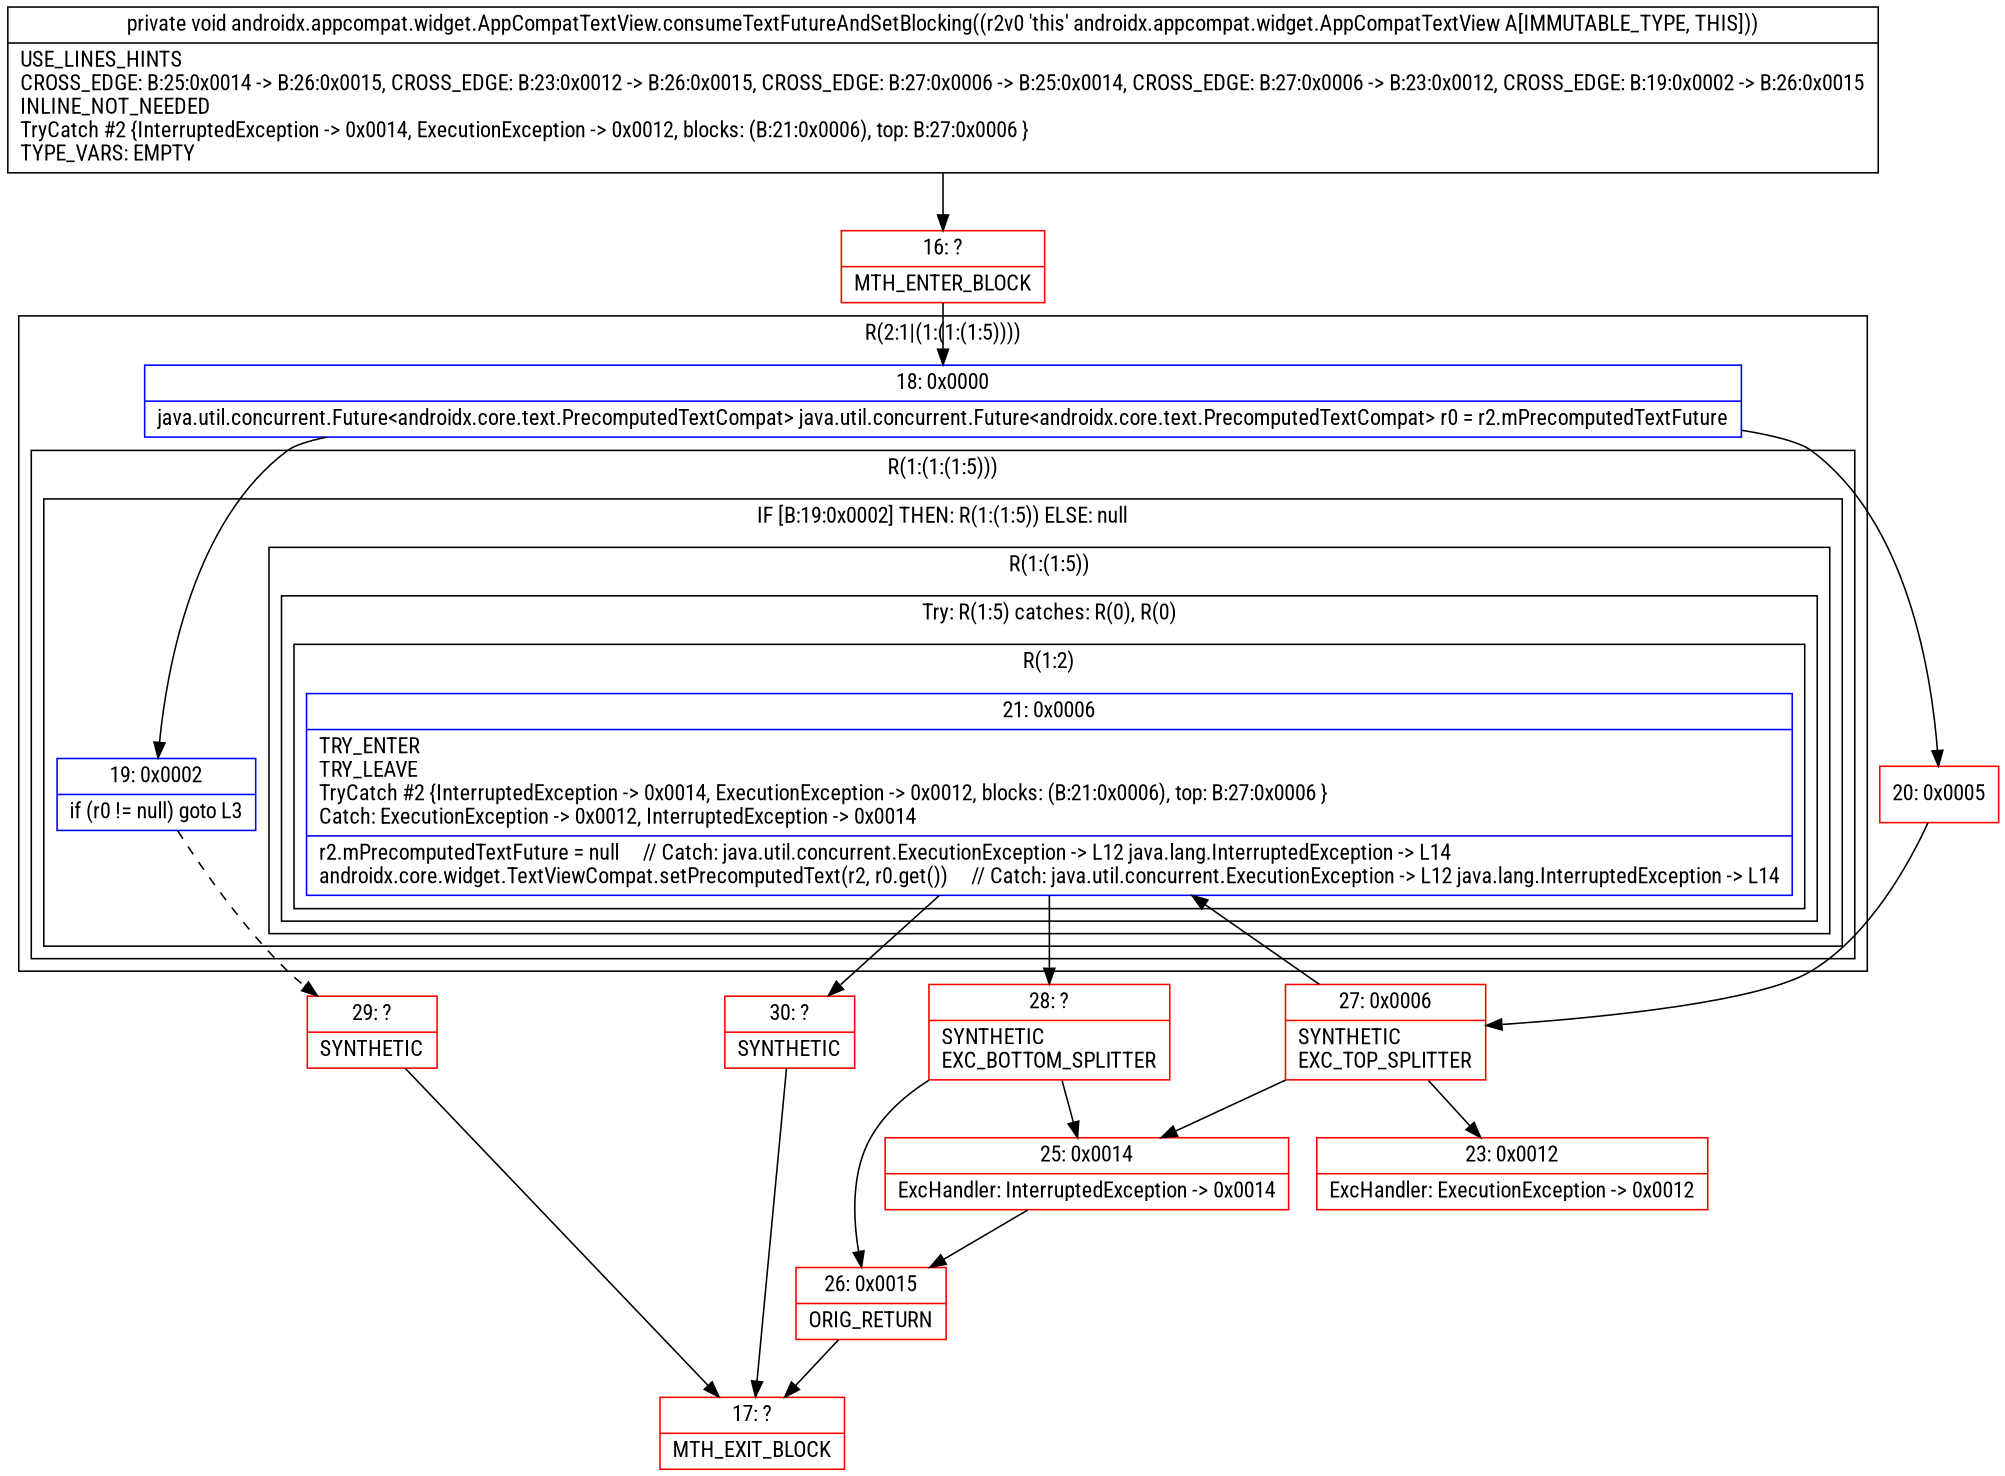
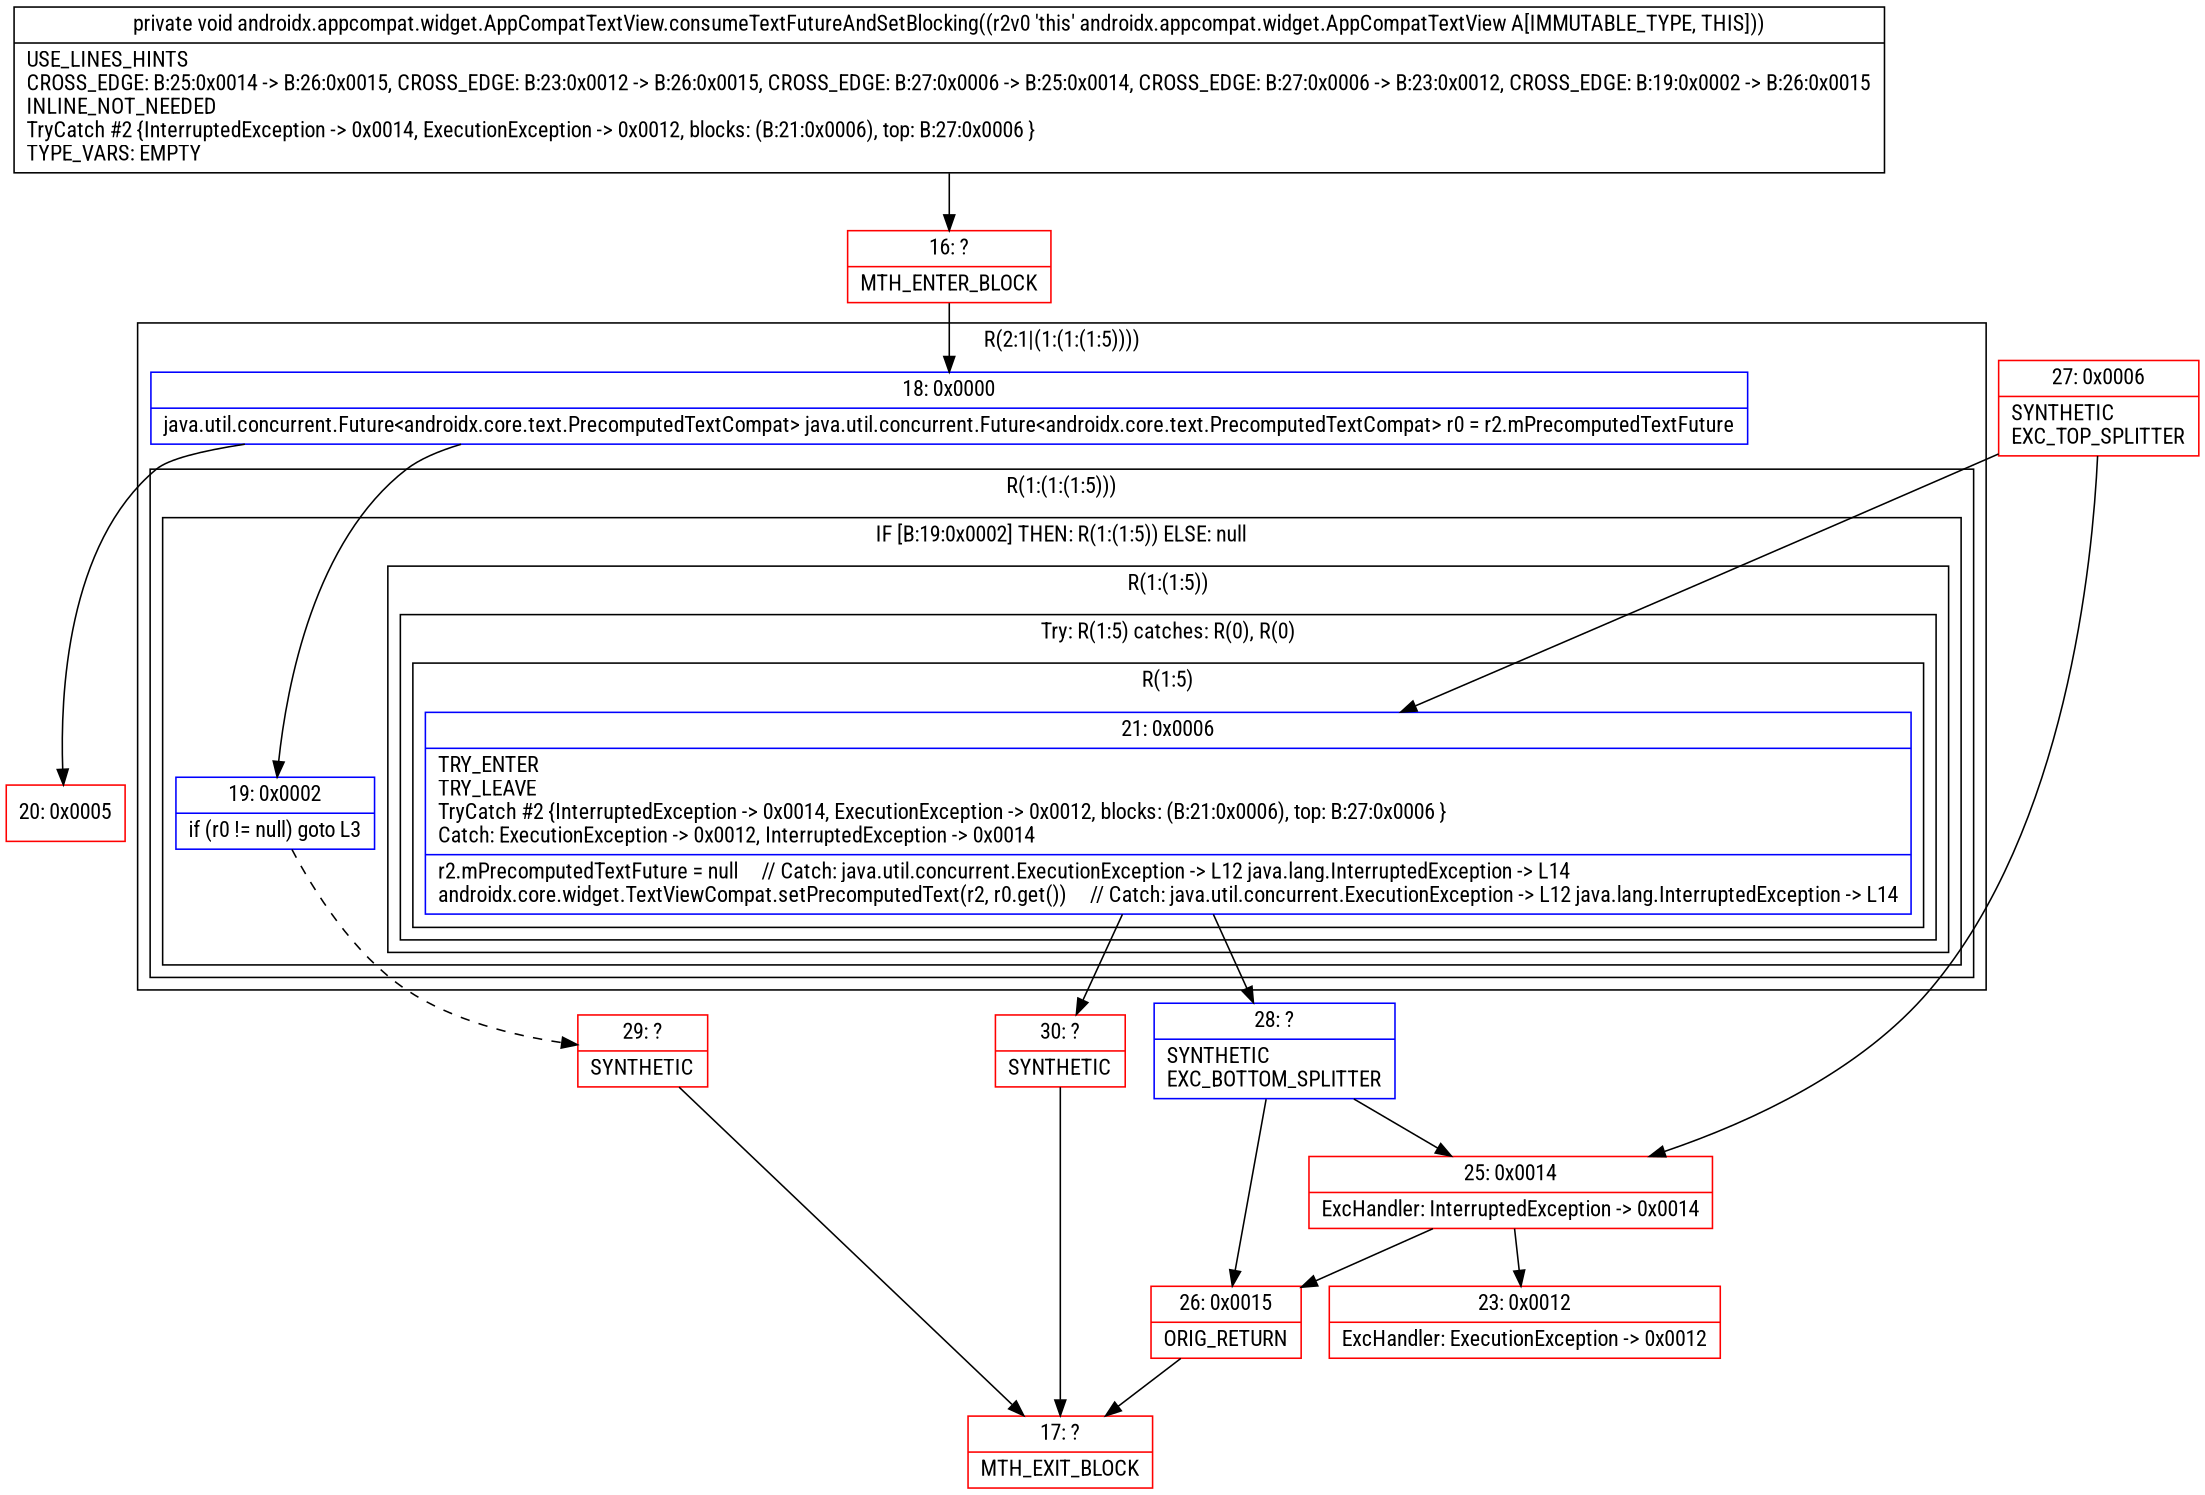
(1049, 662) -> (1168, 681)
(1753, 992) -> none
(1049, 1032) -> (1275, 1051)
(1449, 1103) -> (1517, 1249)
